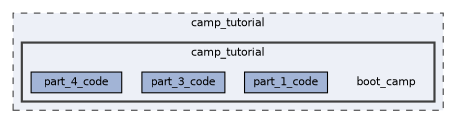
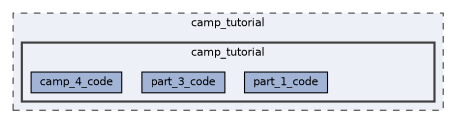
(76, 82) -> (76, 82)
(386, 82) -> none
